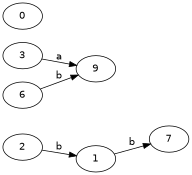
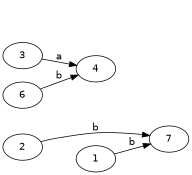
(23, 16) -> none
(96, 69) -> (96, 69)
(56, 152) -> (91, 133)
